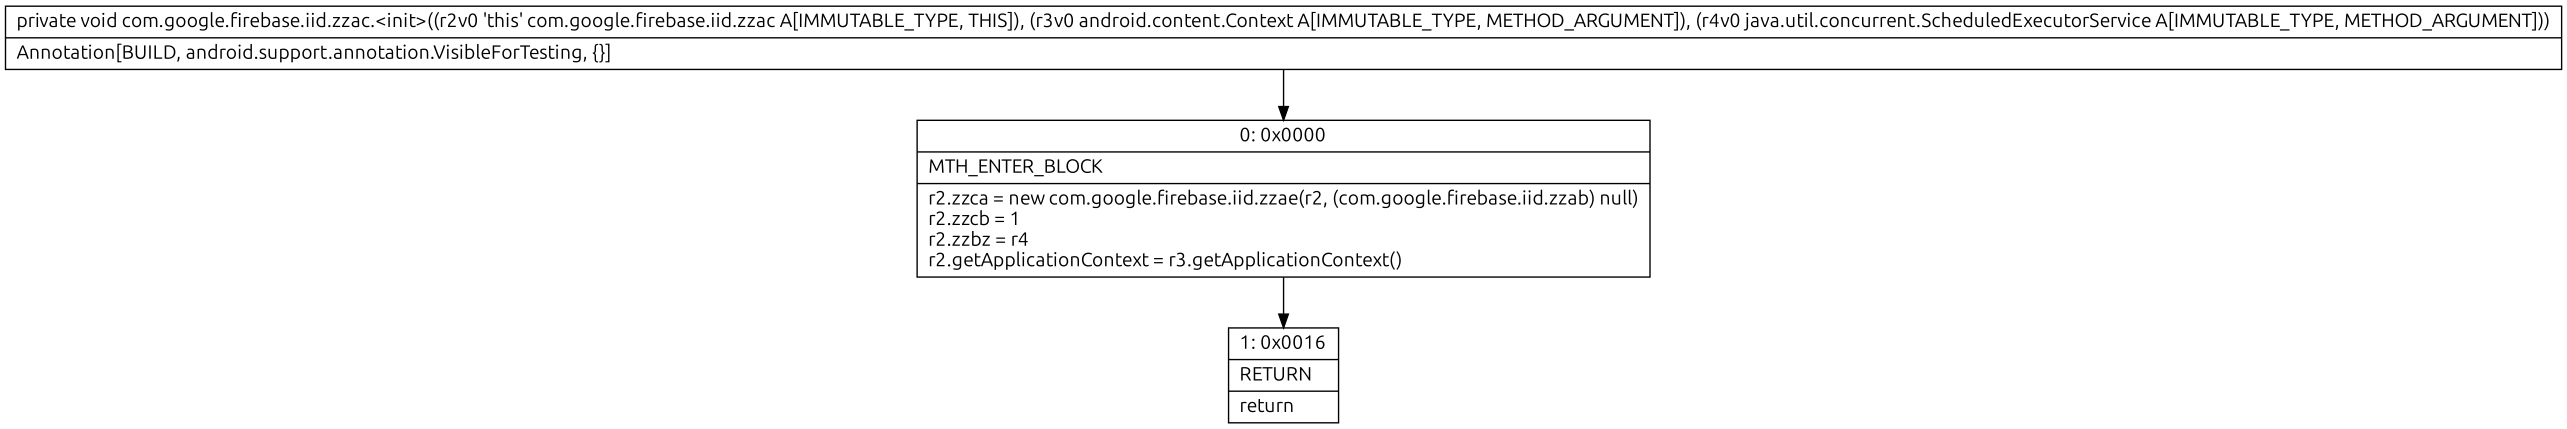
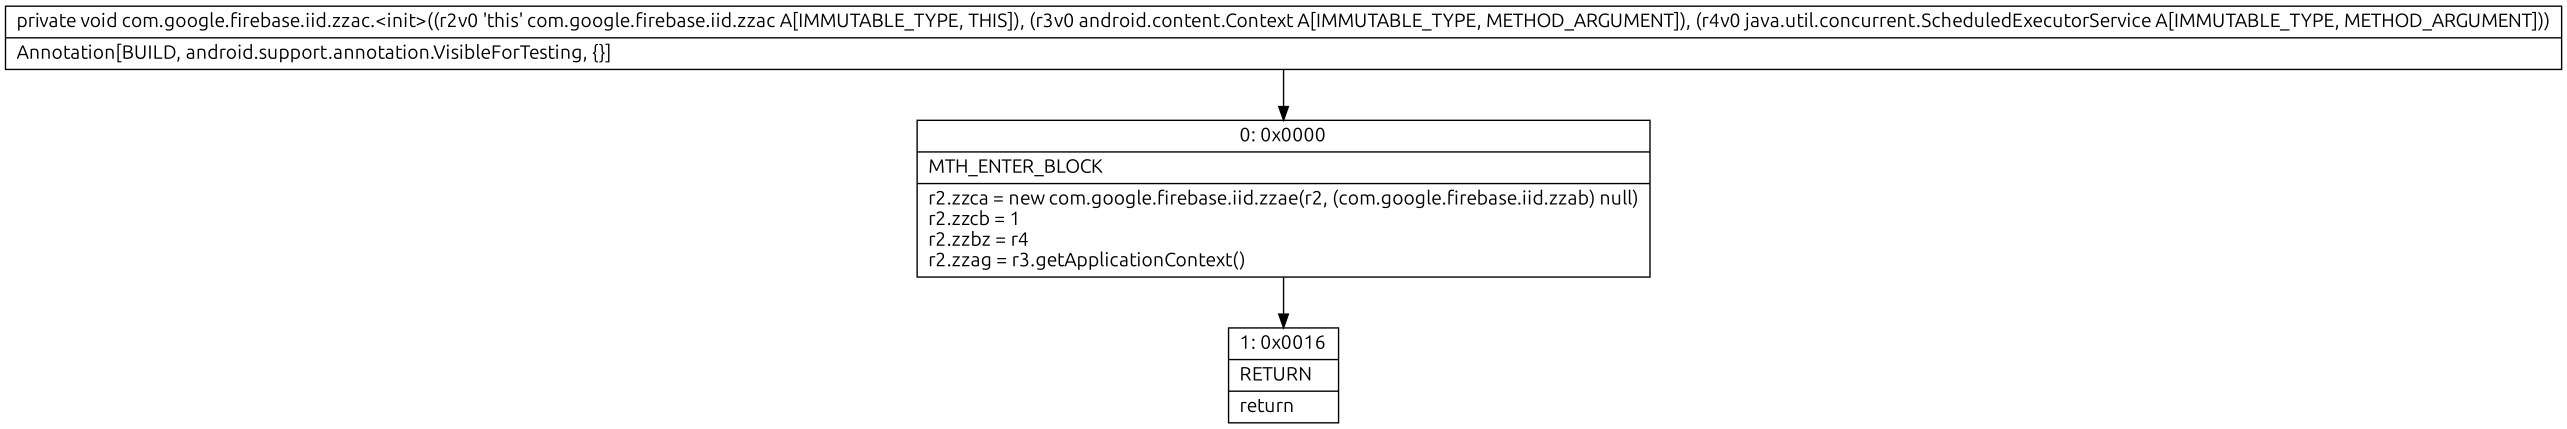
(1166, 261) -> (1088, 261)
